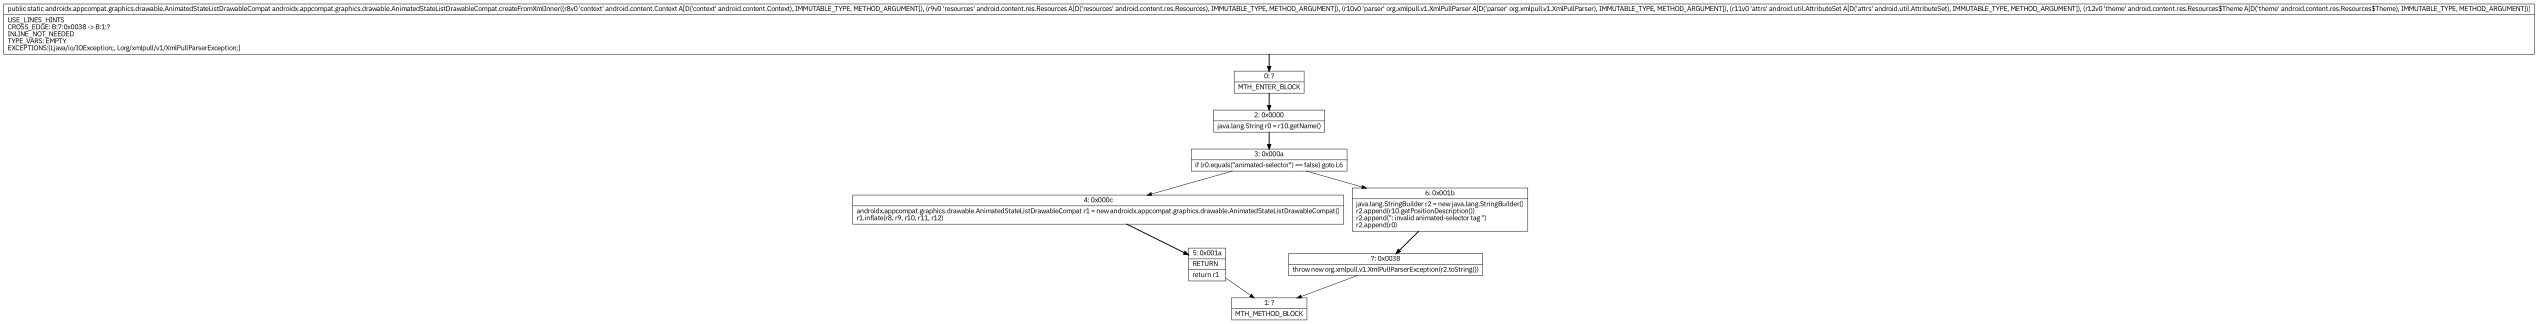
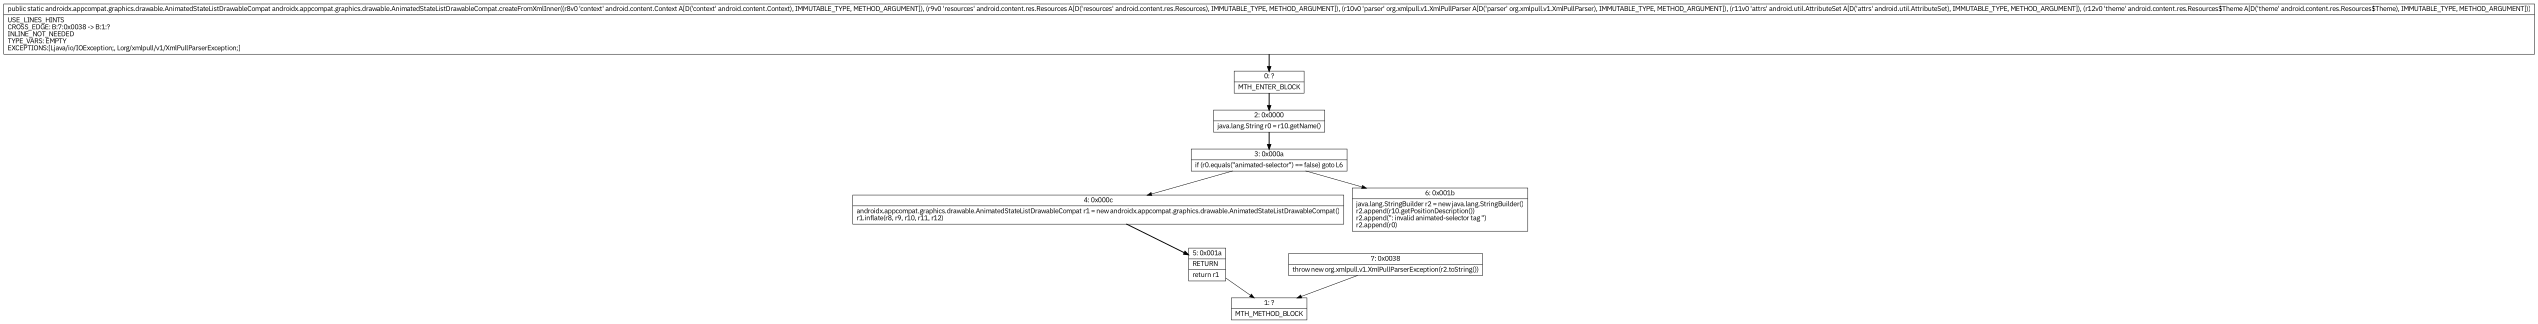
(1409, 241) -> none
